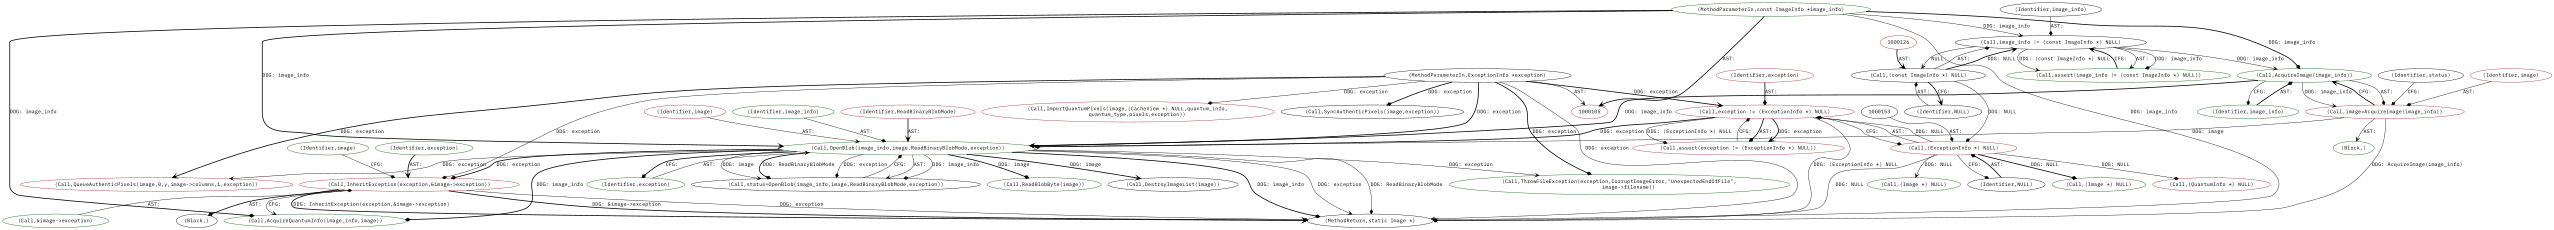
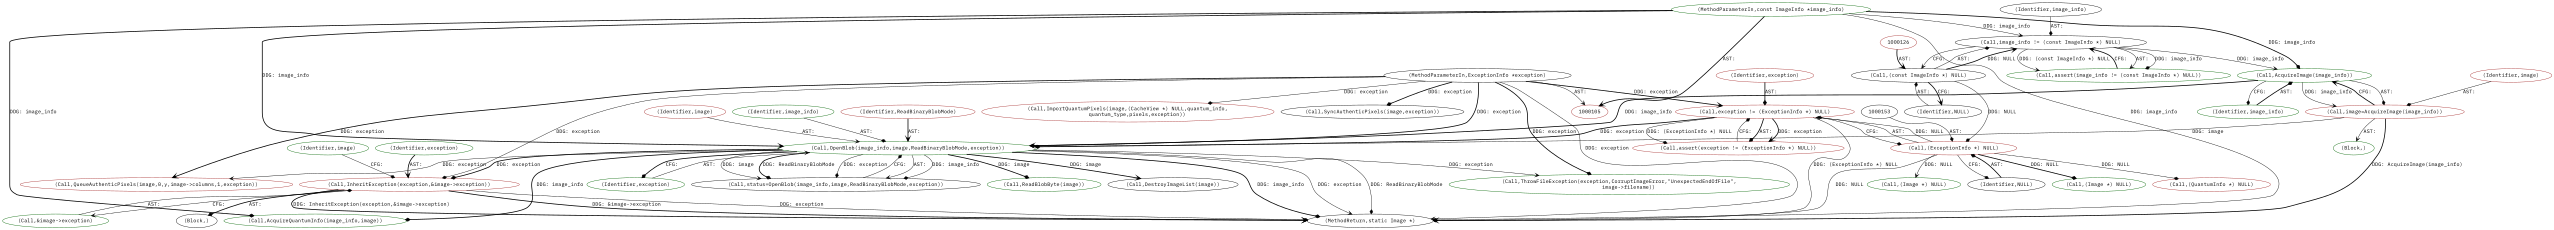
(1941, 59) -> (1941, 59)
(2421, 75) -> none
(301, 195) -> (222, 201)
(1935, 218) -> (1935, 218)
